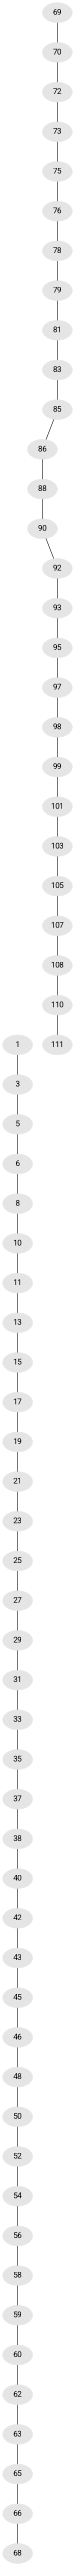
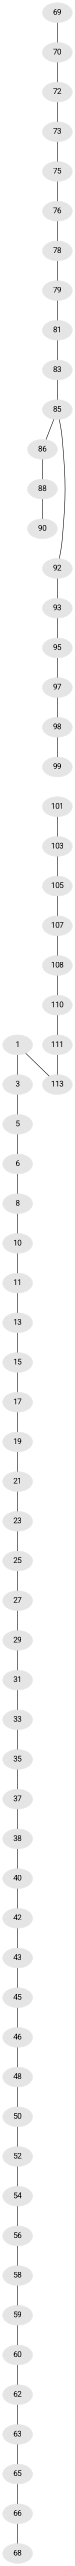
(50, 549) -> (65, 489)
(57, 787) -> none
none -> (57, 1085)
